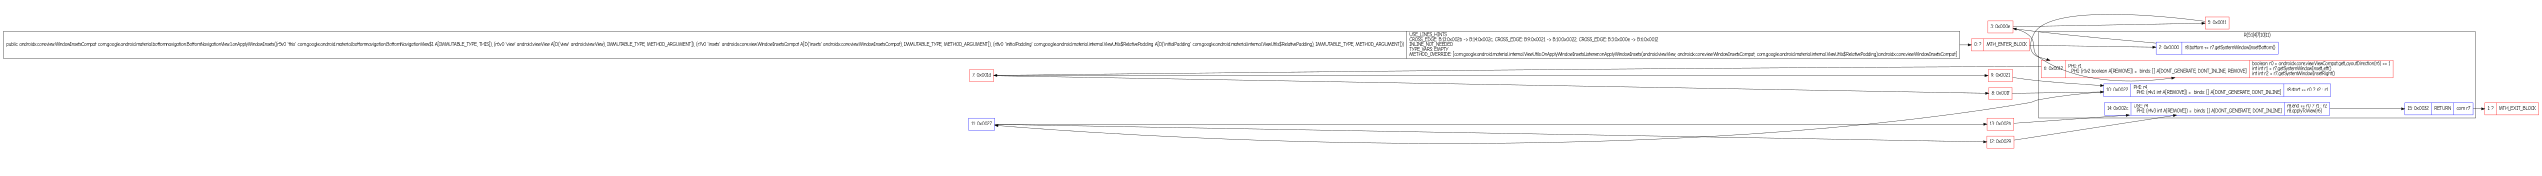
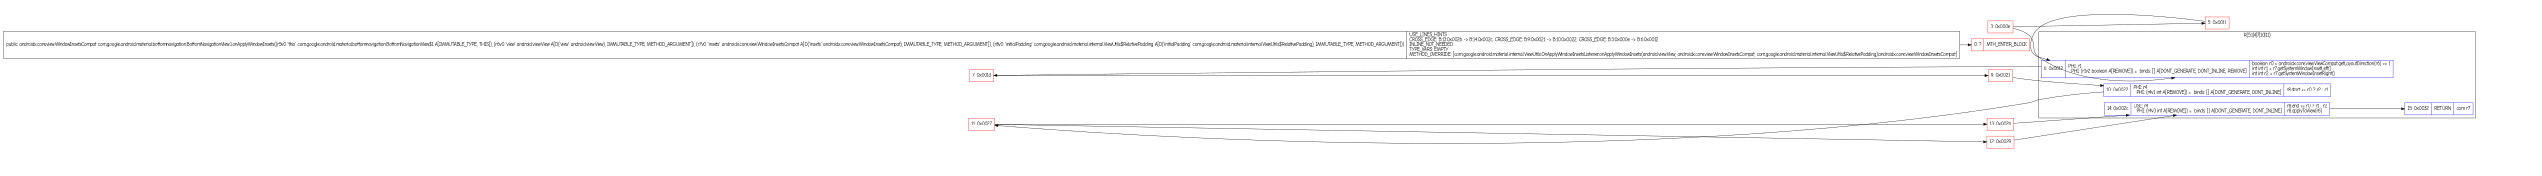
(2217, 48) -> none
(2217, 69) -> (2217, 69)
(2000, 94) -> none
(2512, 109) -> none
(982, 124) -> (982, 124)
